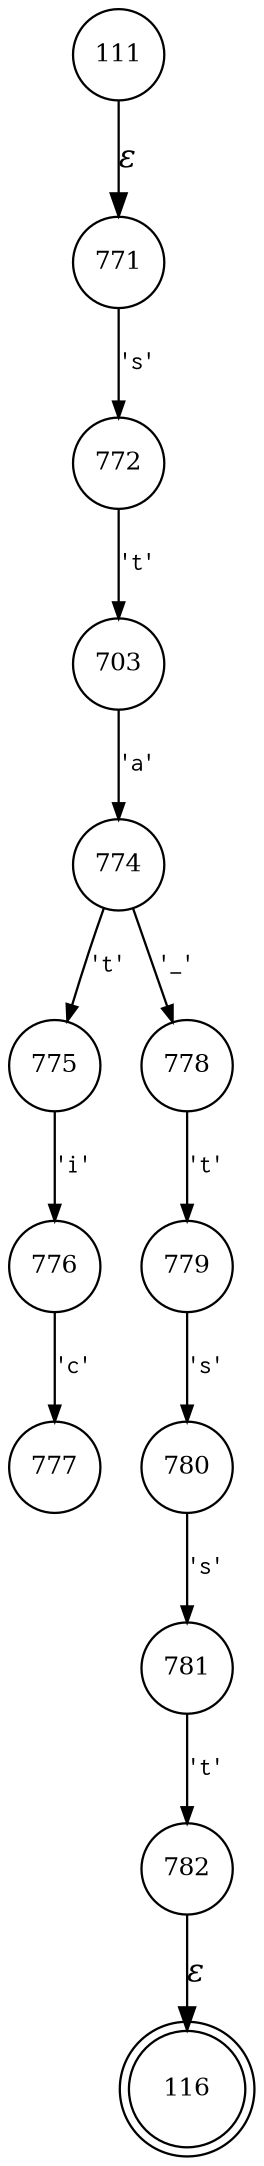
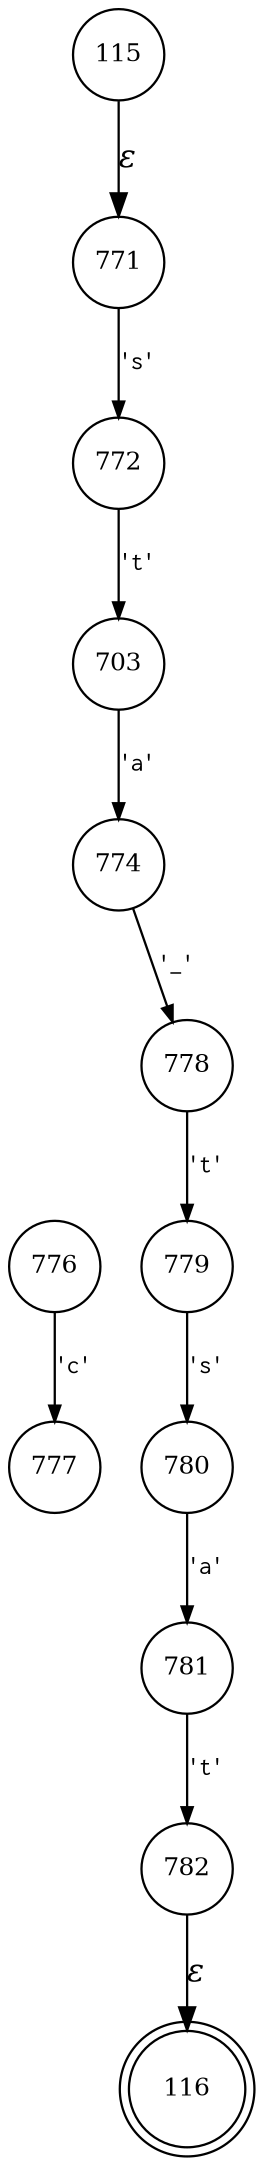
(119, 55) -> (119, 55)
(55, 1066) -> none
(205, 1568) -> (205, 1568)
